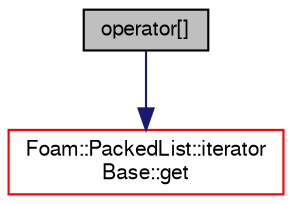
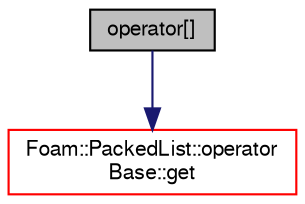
(146, 162) -> (152, 162)
